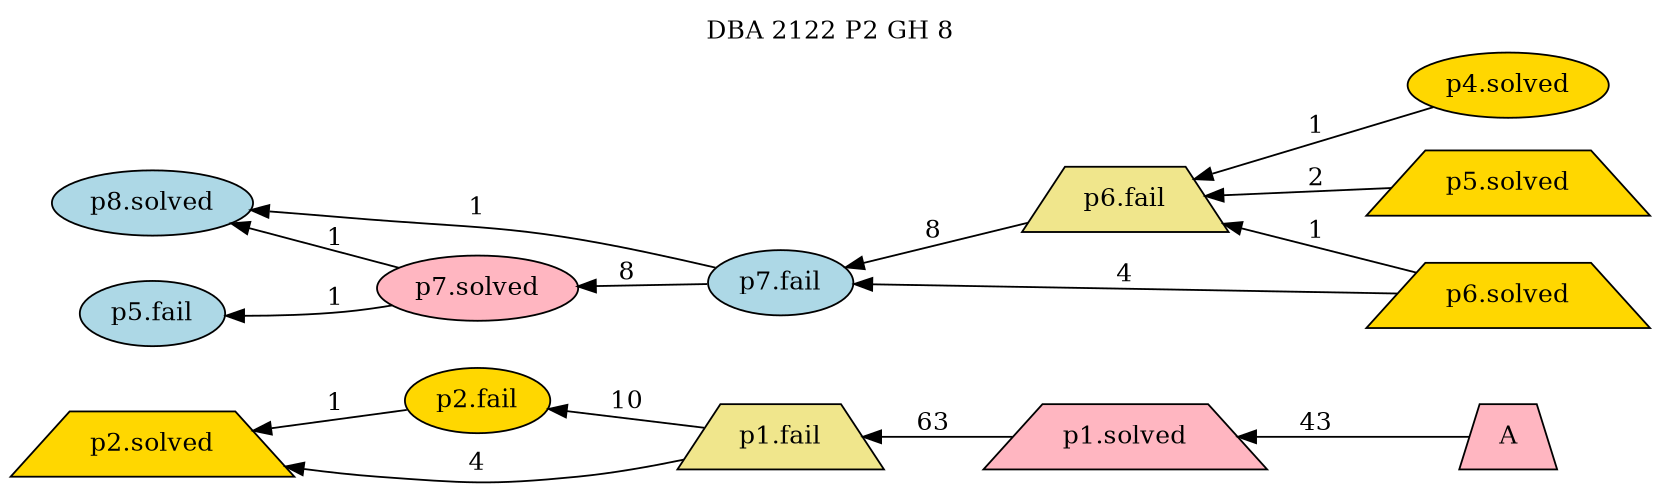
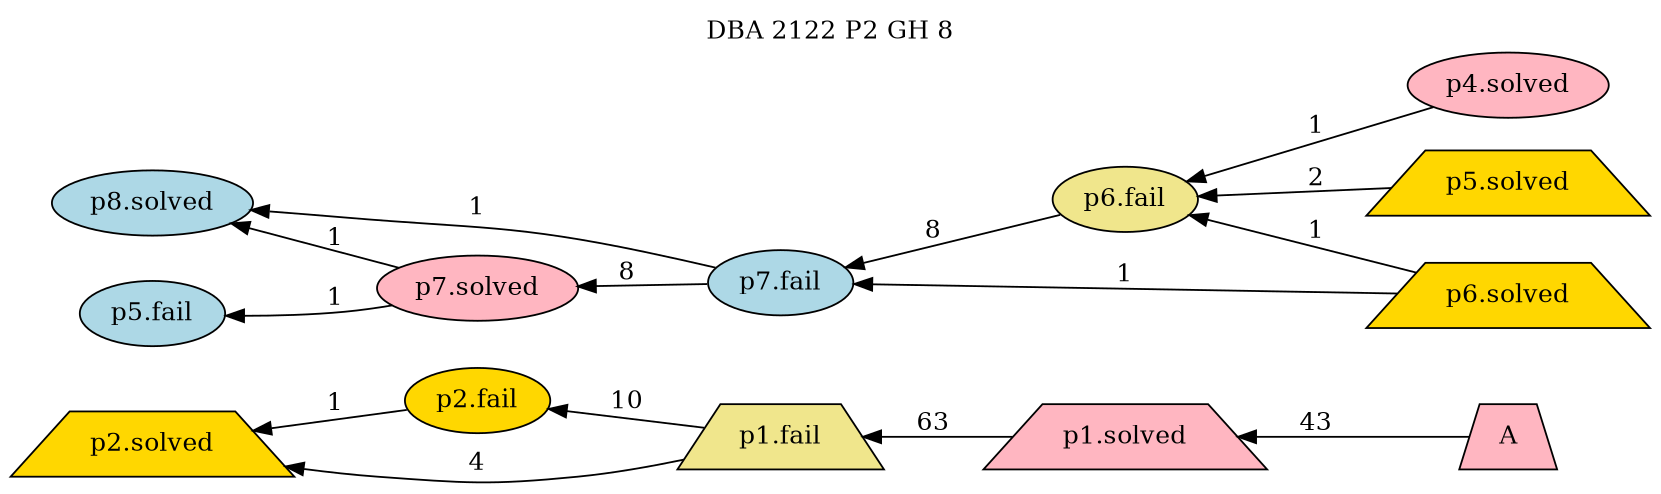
(1508, 85) -> (1508, 85)
(1125, 199) -> (1125, 199)
(1125, 275) -> (1125, 275)
